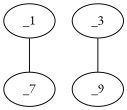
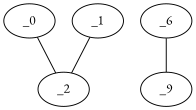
none -> (29, 21)
(98, 21) -> (166, 21)
(29, 89) -> (64, 89)
